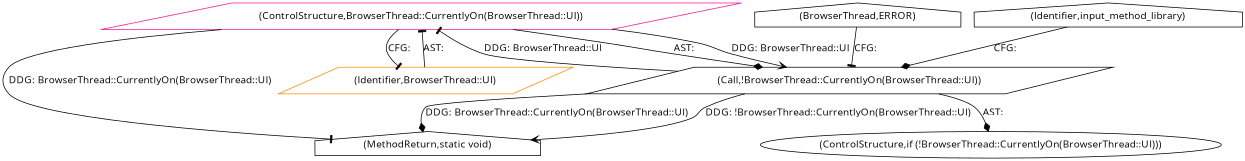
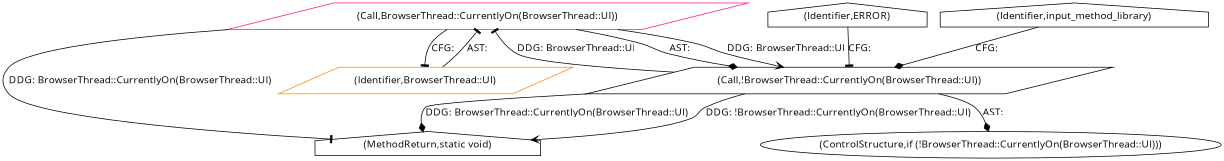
(421, 16) -> (488, 16)
(858, 16) -> (848, 16)
